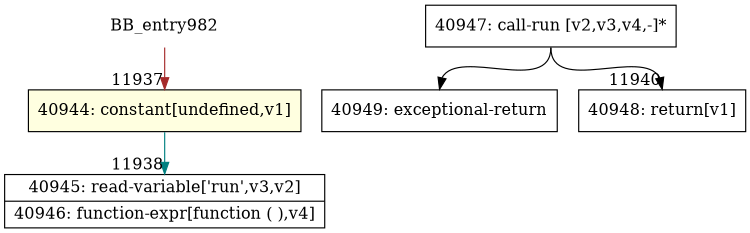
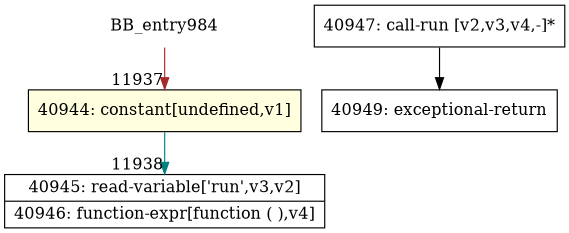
(165, 26) -> (165, 26)
(662, 111) -> none
